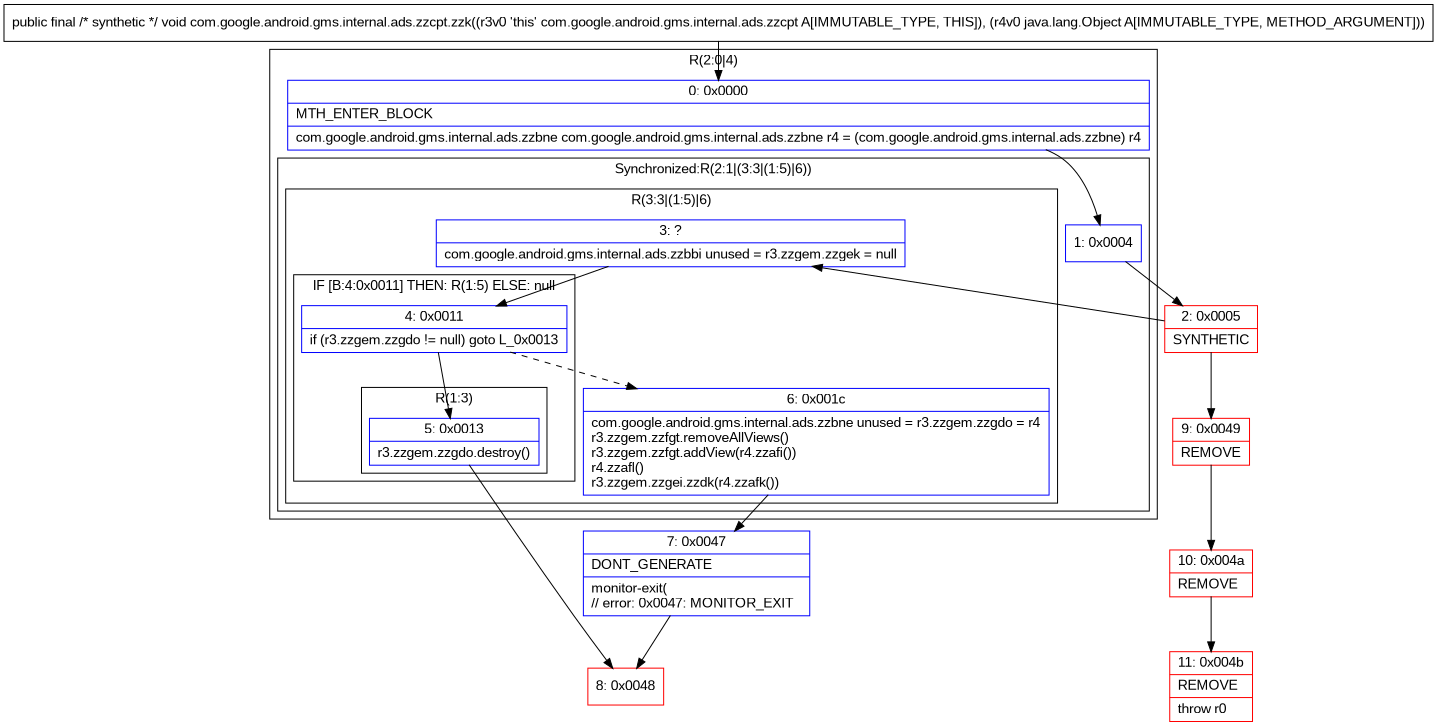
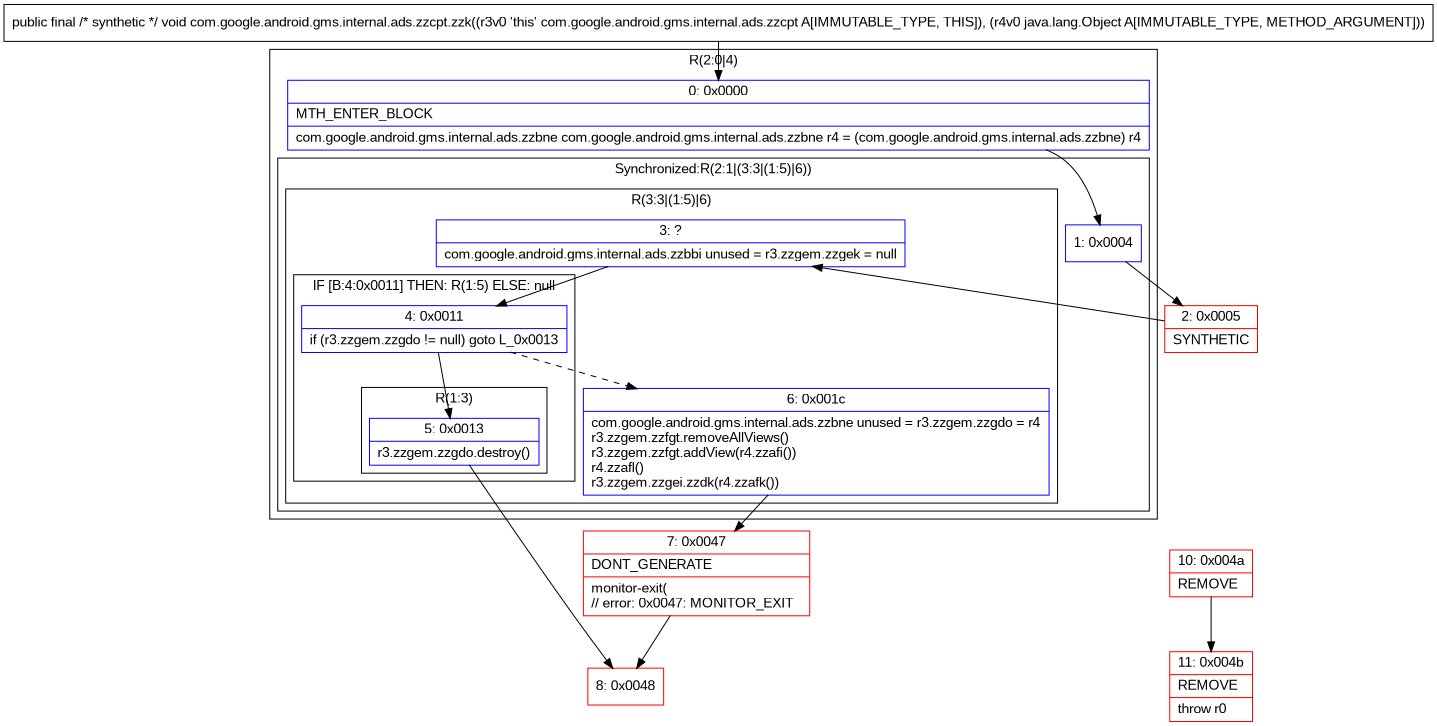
(1211, 442) -> none
(697, 573) -> (697, 573)
